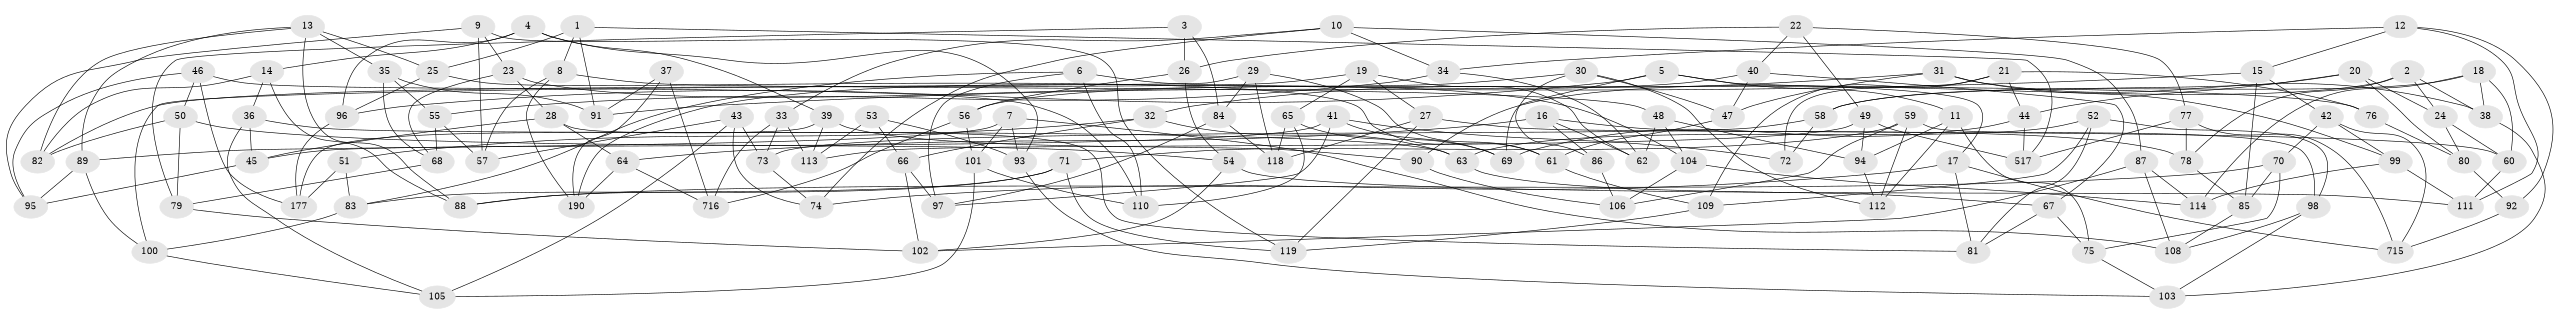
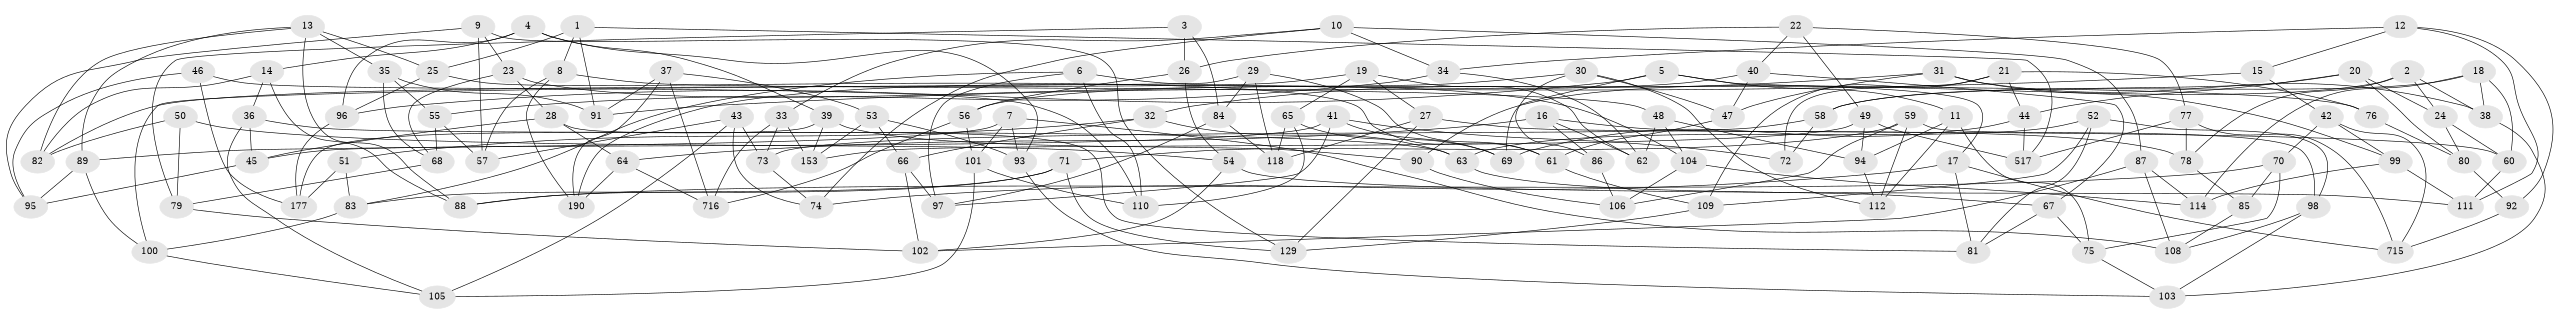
none -> (737, 81)
(189, 94) -> none
(2252, 125) -> none
(809, 162) -> (809, 162)
(1289, 252) -> (1289, 252)
